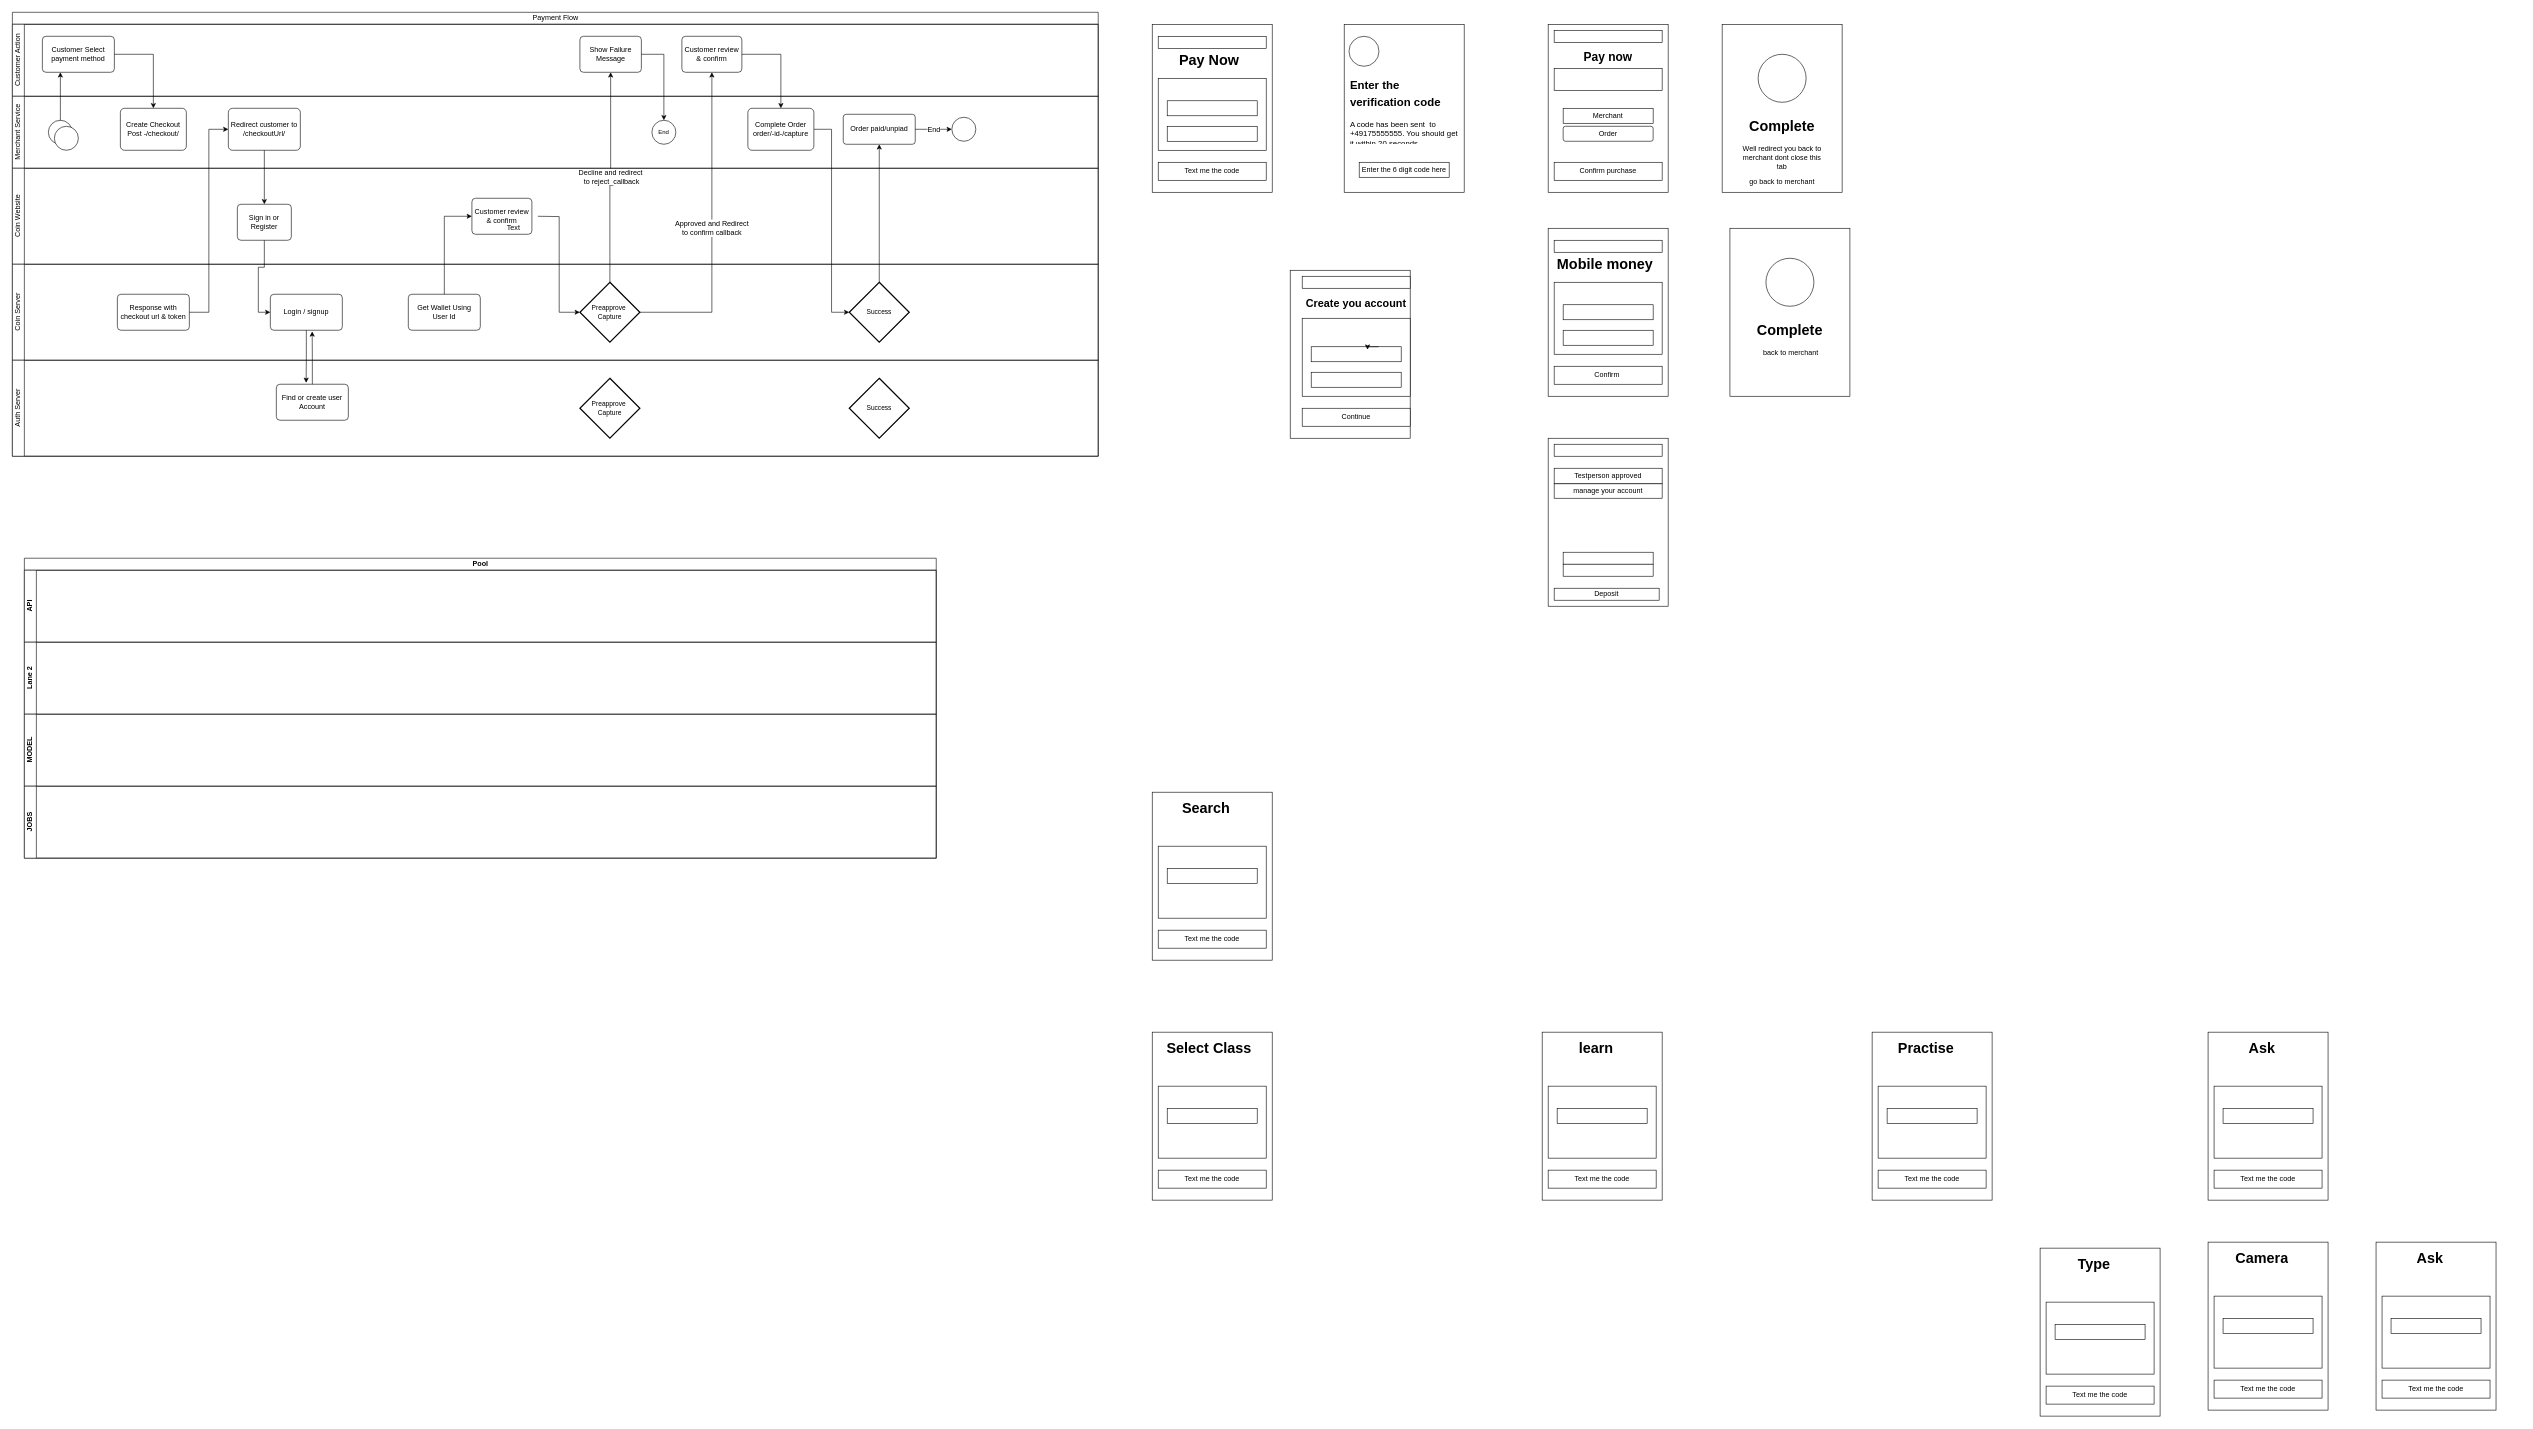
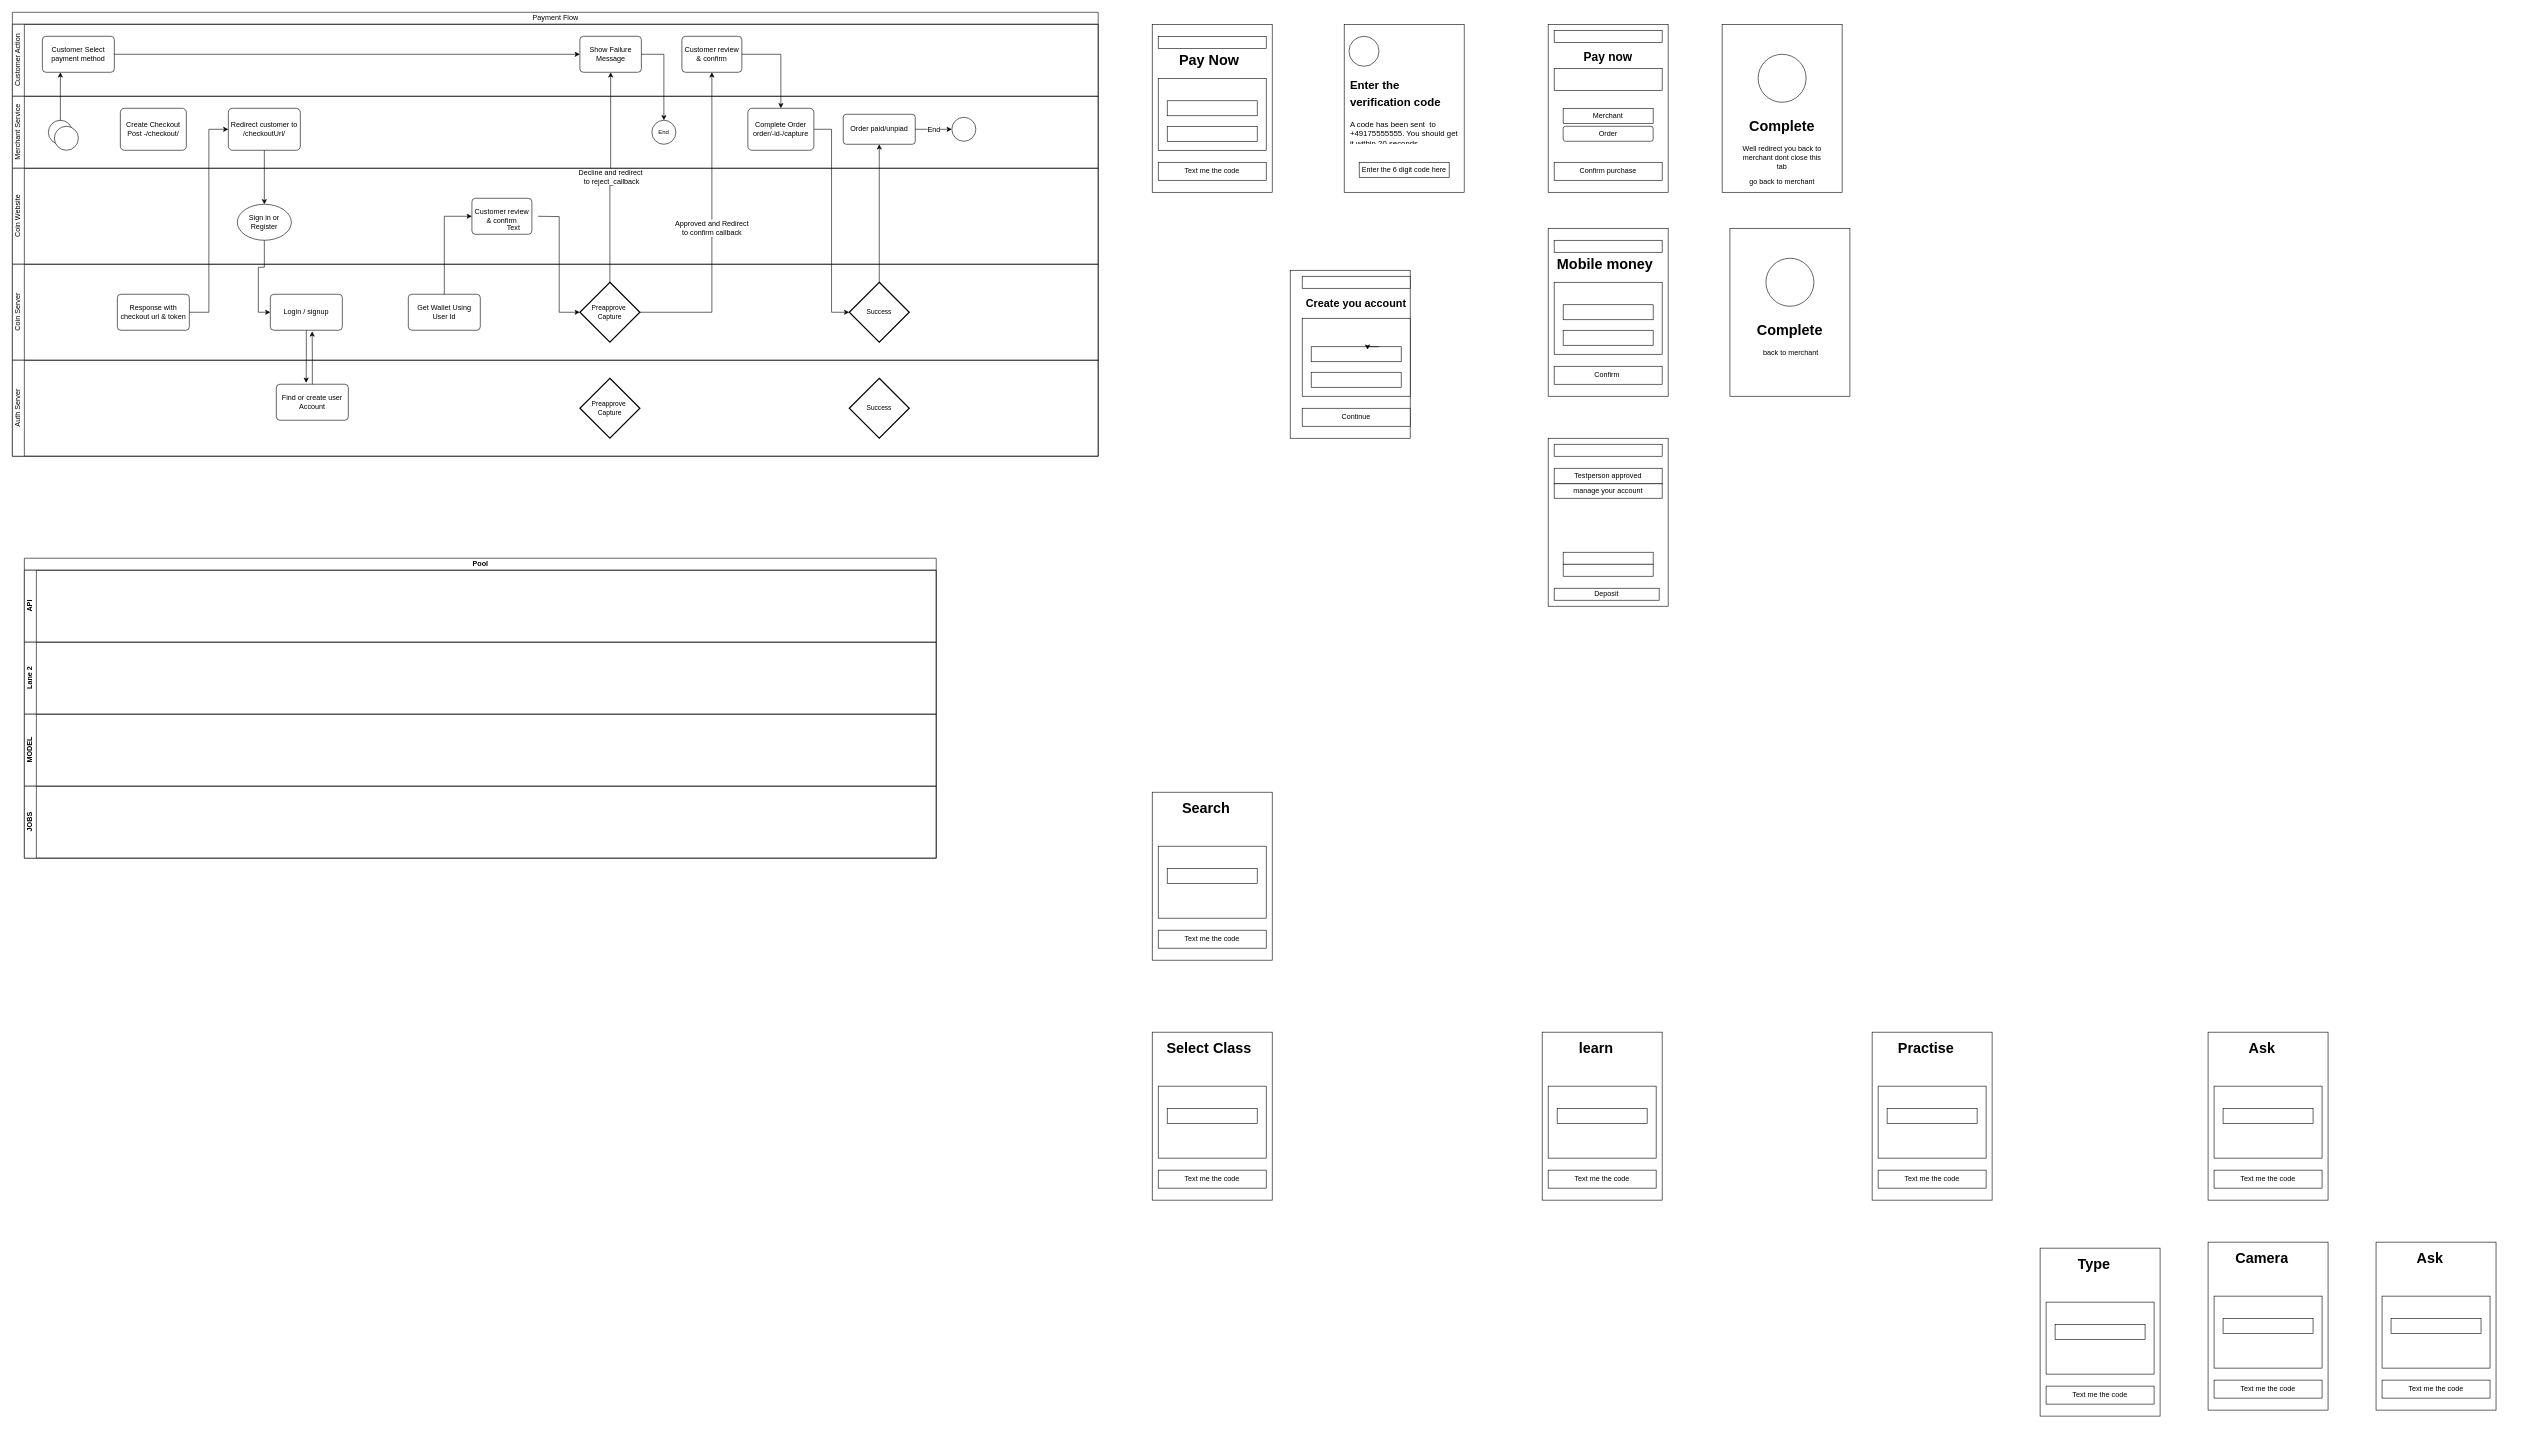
(153, 78) -> (153, 54)
(264, 222) -> (264, 222)
